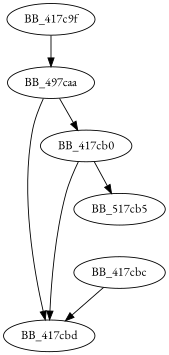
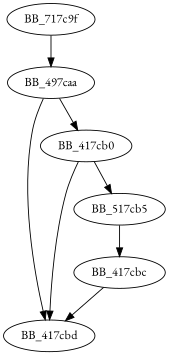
(51, 19) -> (51, 19)
none -> (120, 237)
